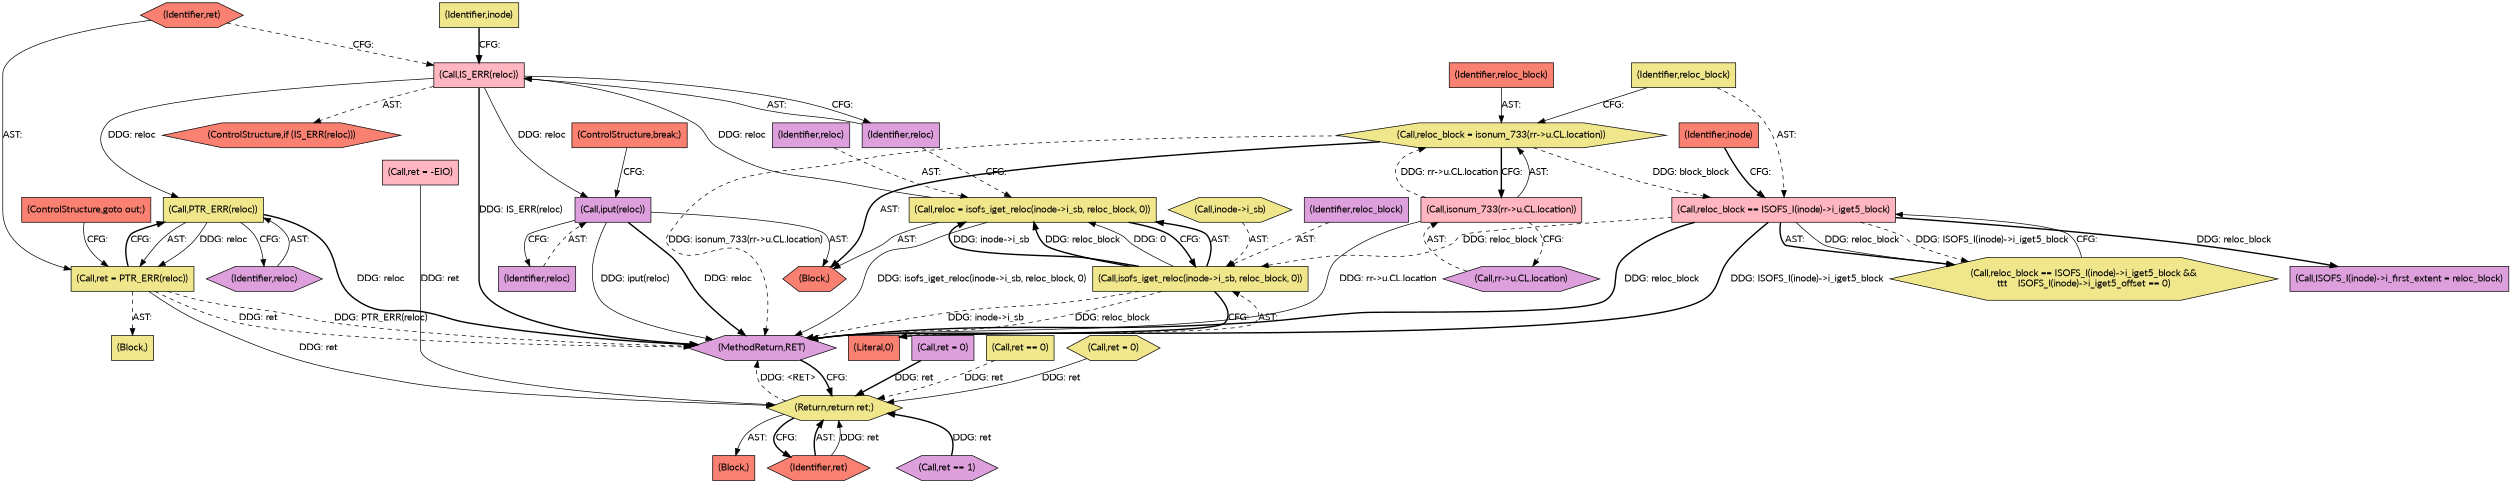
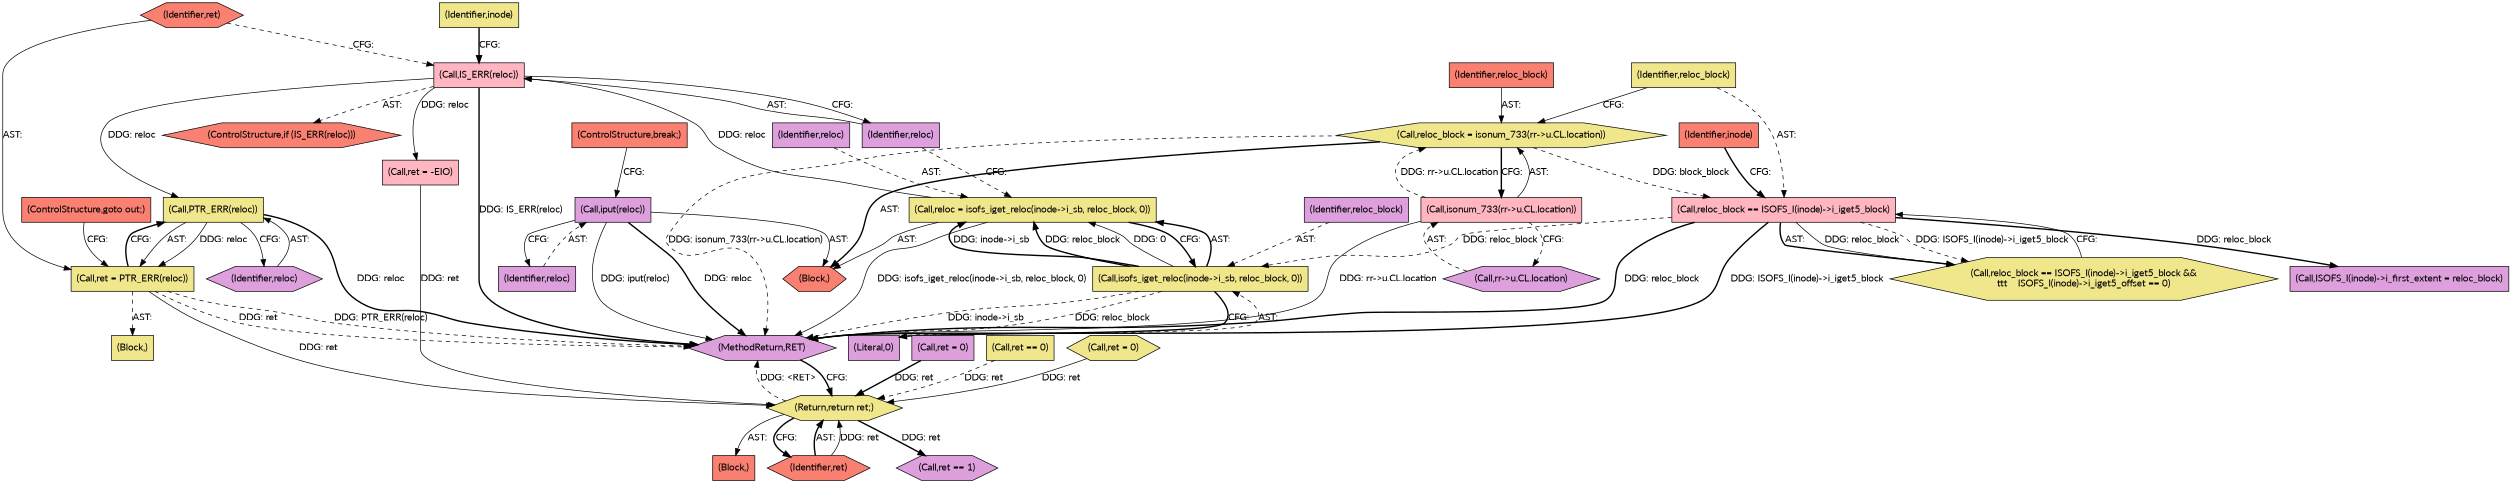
(521, 151) -> (414, 117)
(1230, 210) -> none
(874, 348) -> (874, 348)
(934, 424) -> (889, 436)
